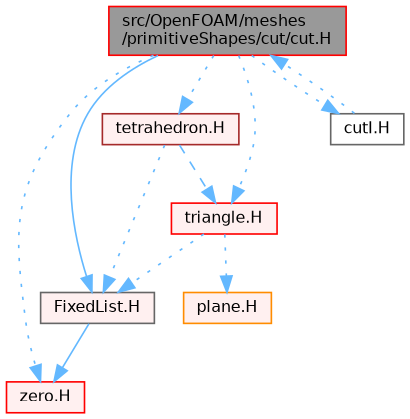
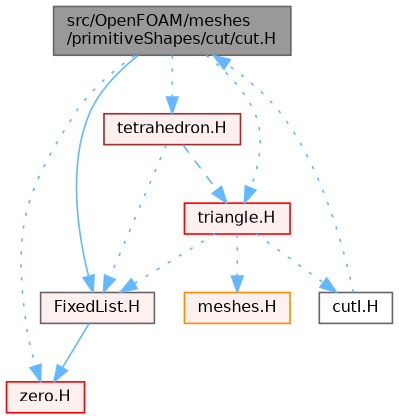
(228, 31) -> (172, 31)
(288, 81) -> (290, 258)
(228, 308) -> (237, 308)
